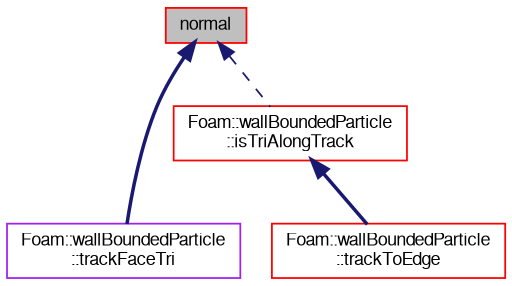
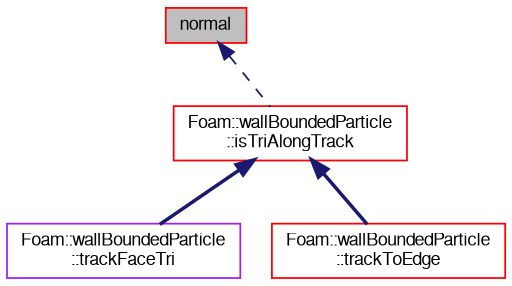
(146, 137) -> (200, 197)
